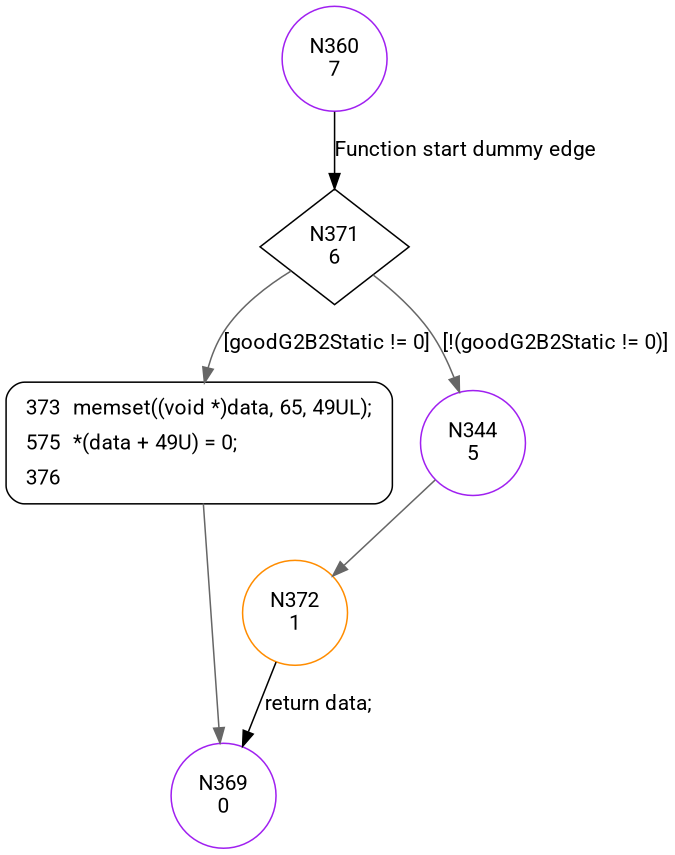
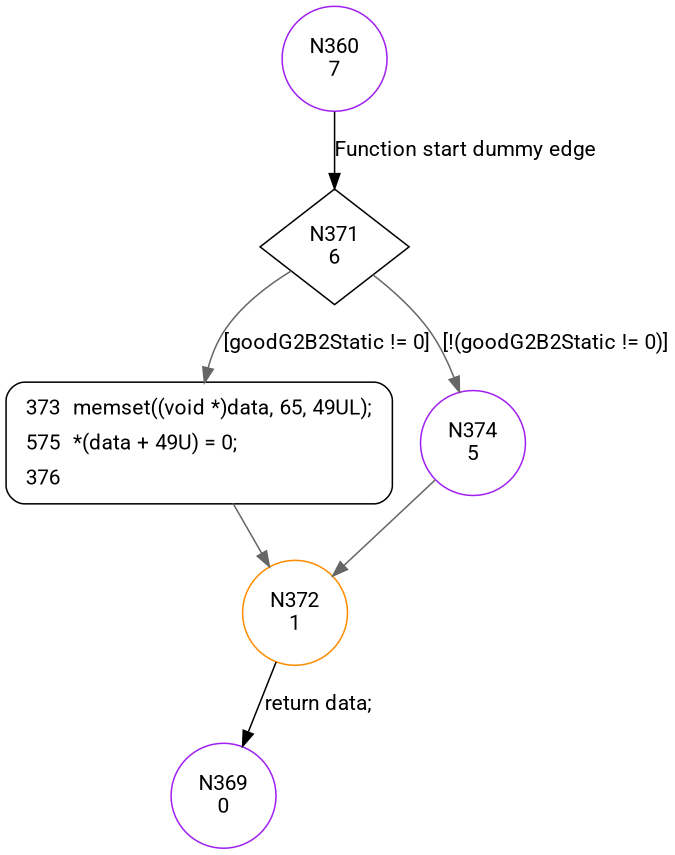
(473, 443) -> (473, 443)
(211, 616) -> (247, 528)
